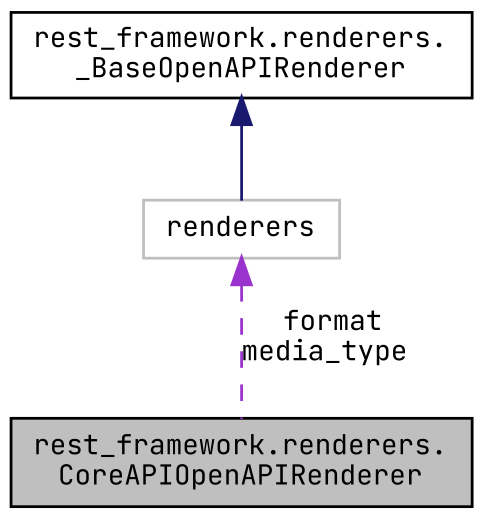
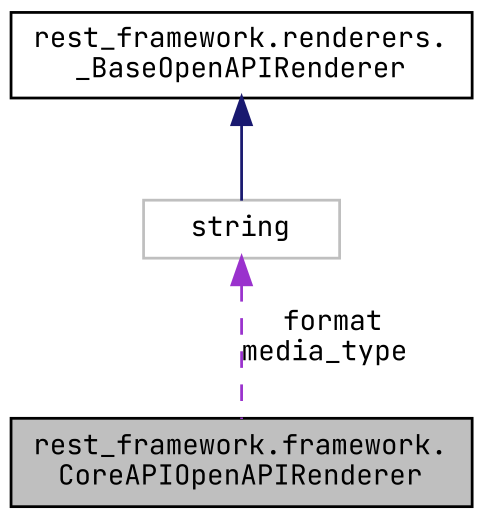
(242, 229) -> (242, 229)
(242, 462) -> (242, 462)
